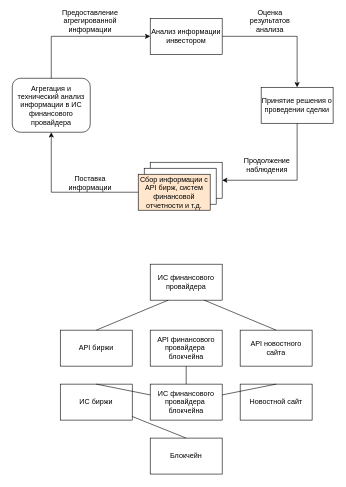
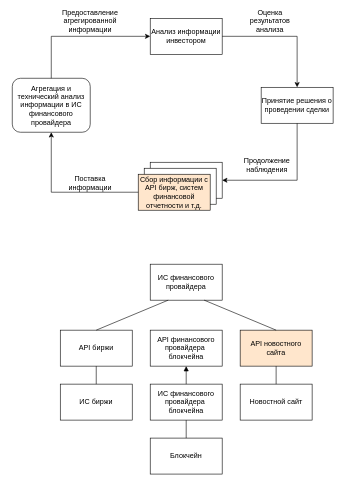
(276, 348) -> (276, 348)
(186, 369) -> (186, 372)
(123, 390) -> (96, 375)
(250, 390) -> (276, 375)
(159, 428) -> (186, 429)
